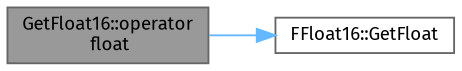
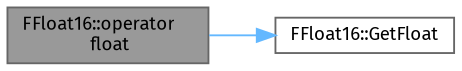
(108, 35) -> (108, 35)
